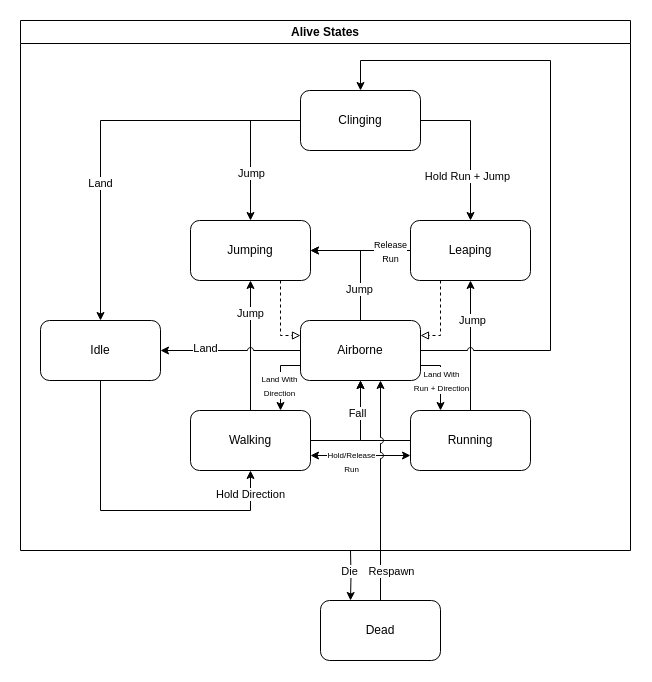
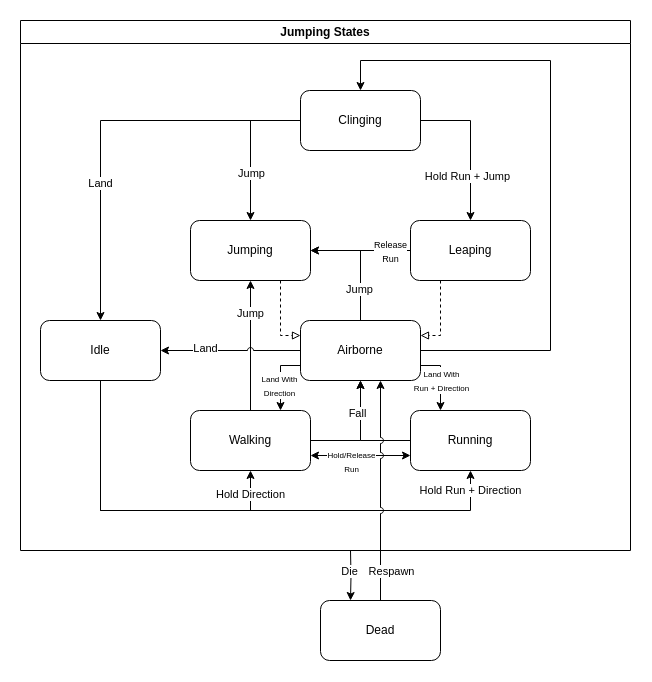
(326, 33) -> (326, 33)
(471, 352) -> none
none -> (378, 511)
